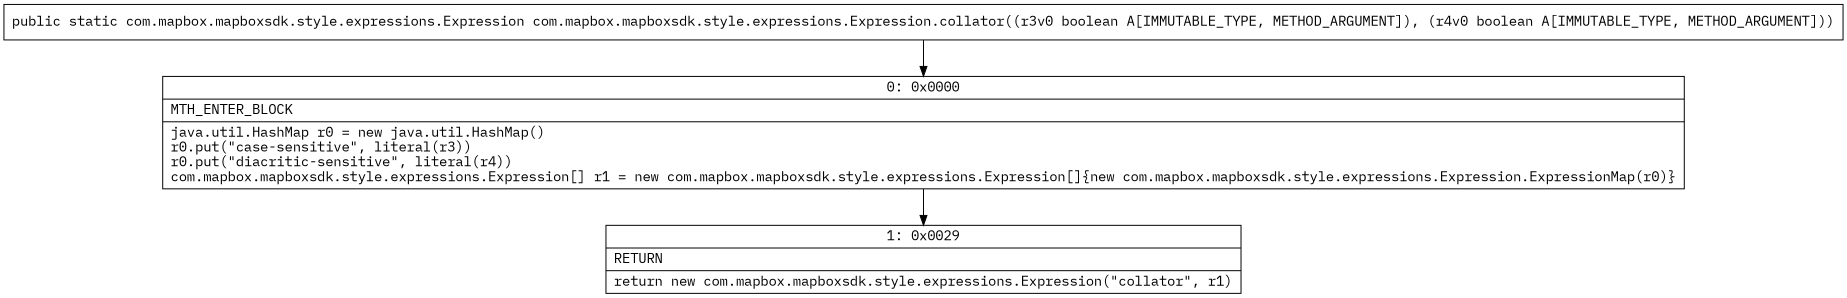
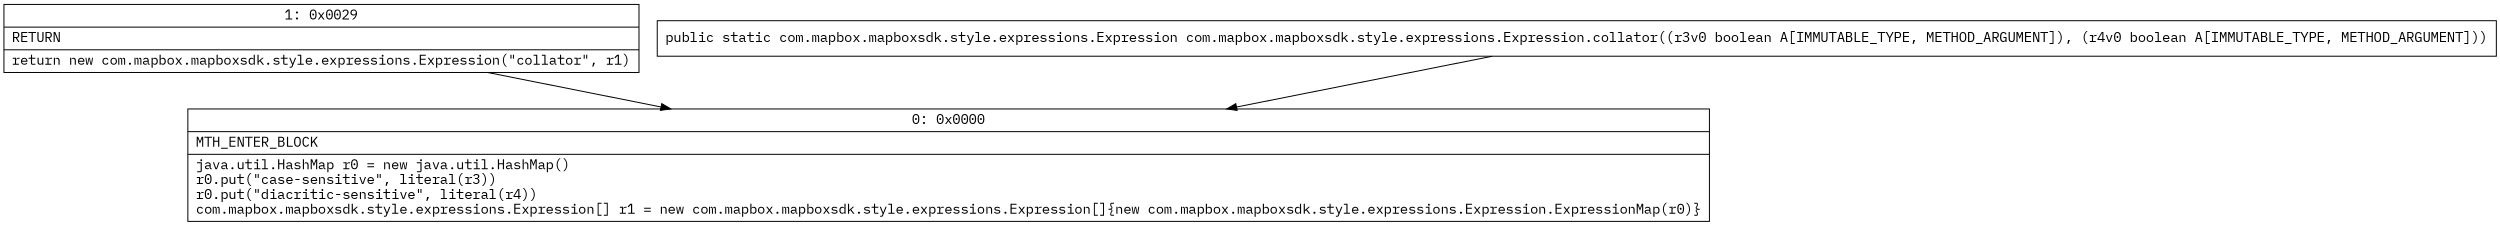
(923, 202) -> (574, 90)
